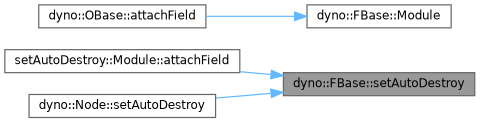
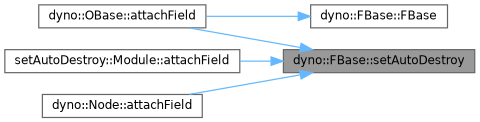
(379, 16) -> (379, 16)
none -> (245, 38)
(122, 106) -> (122, 106)
